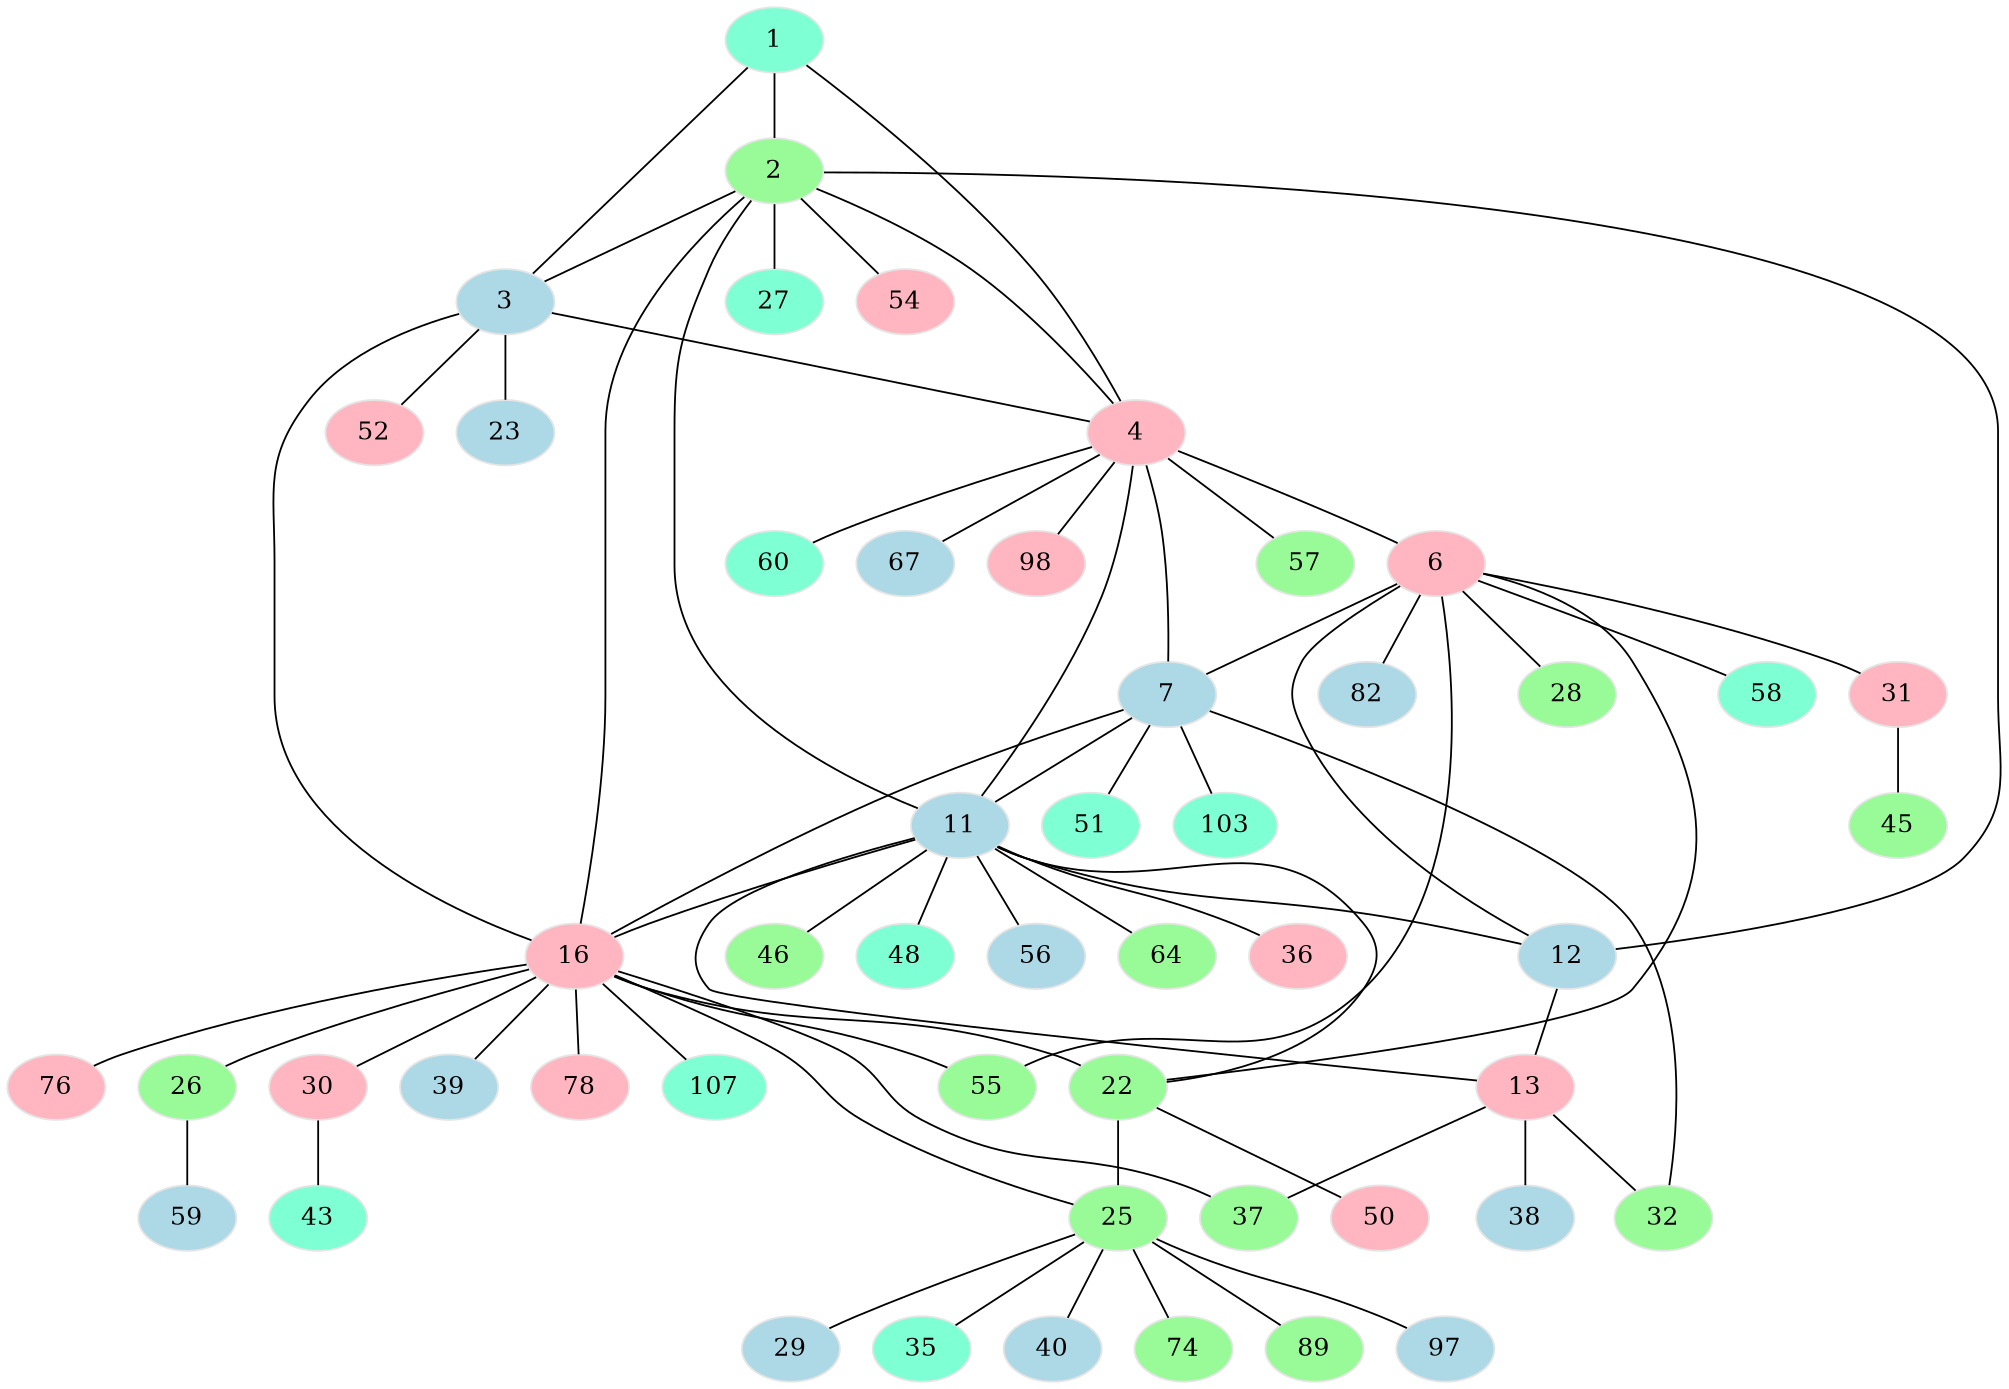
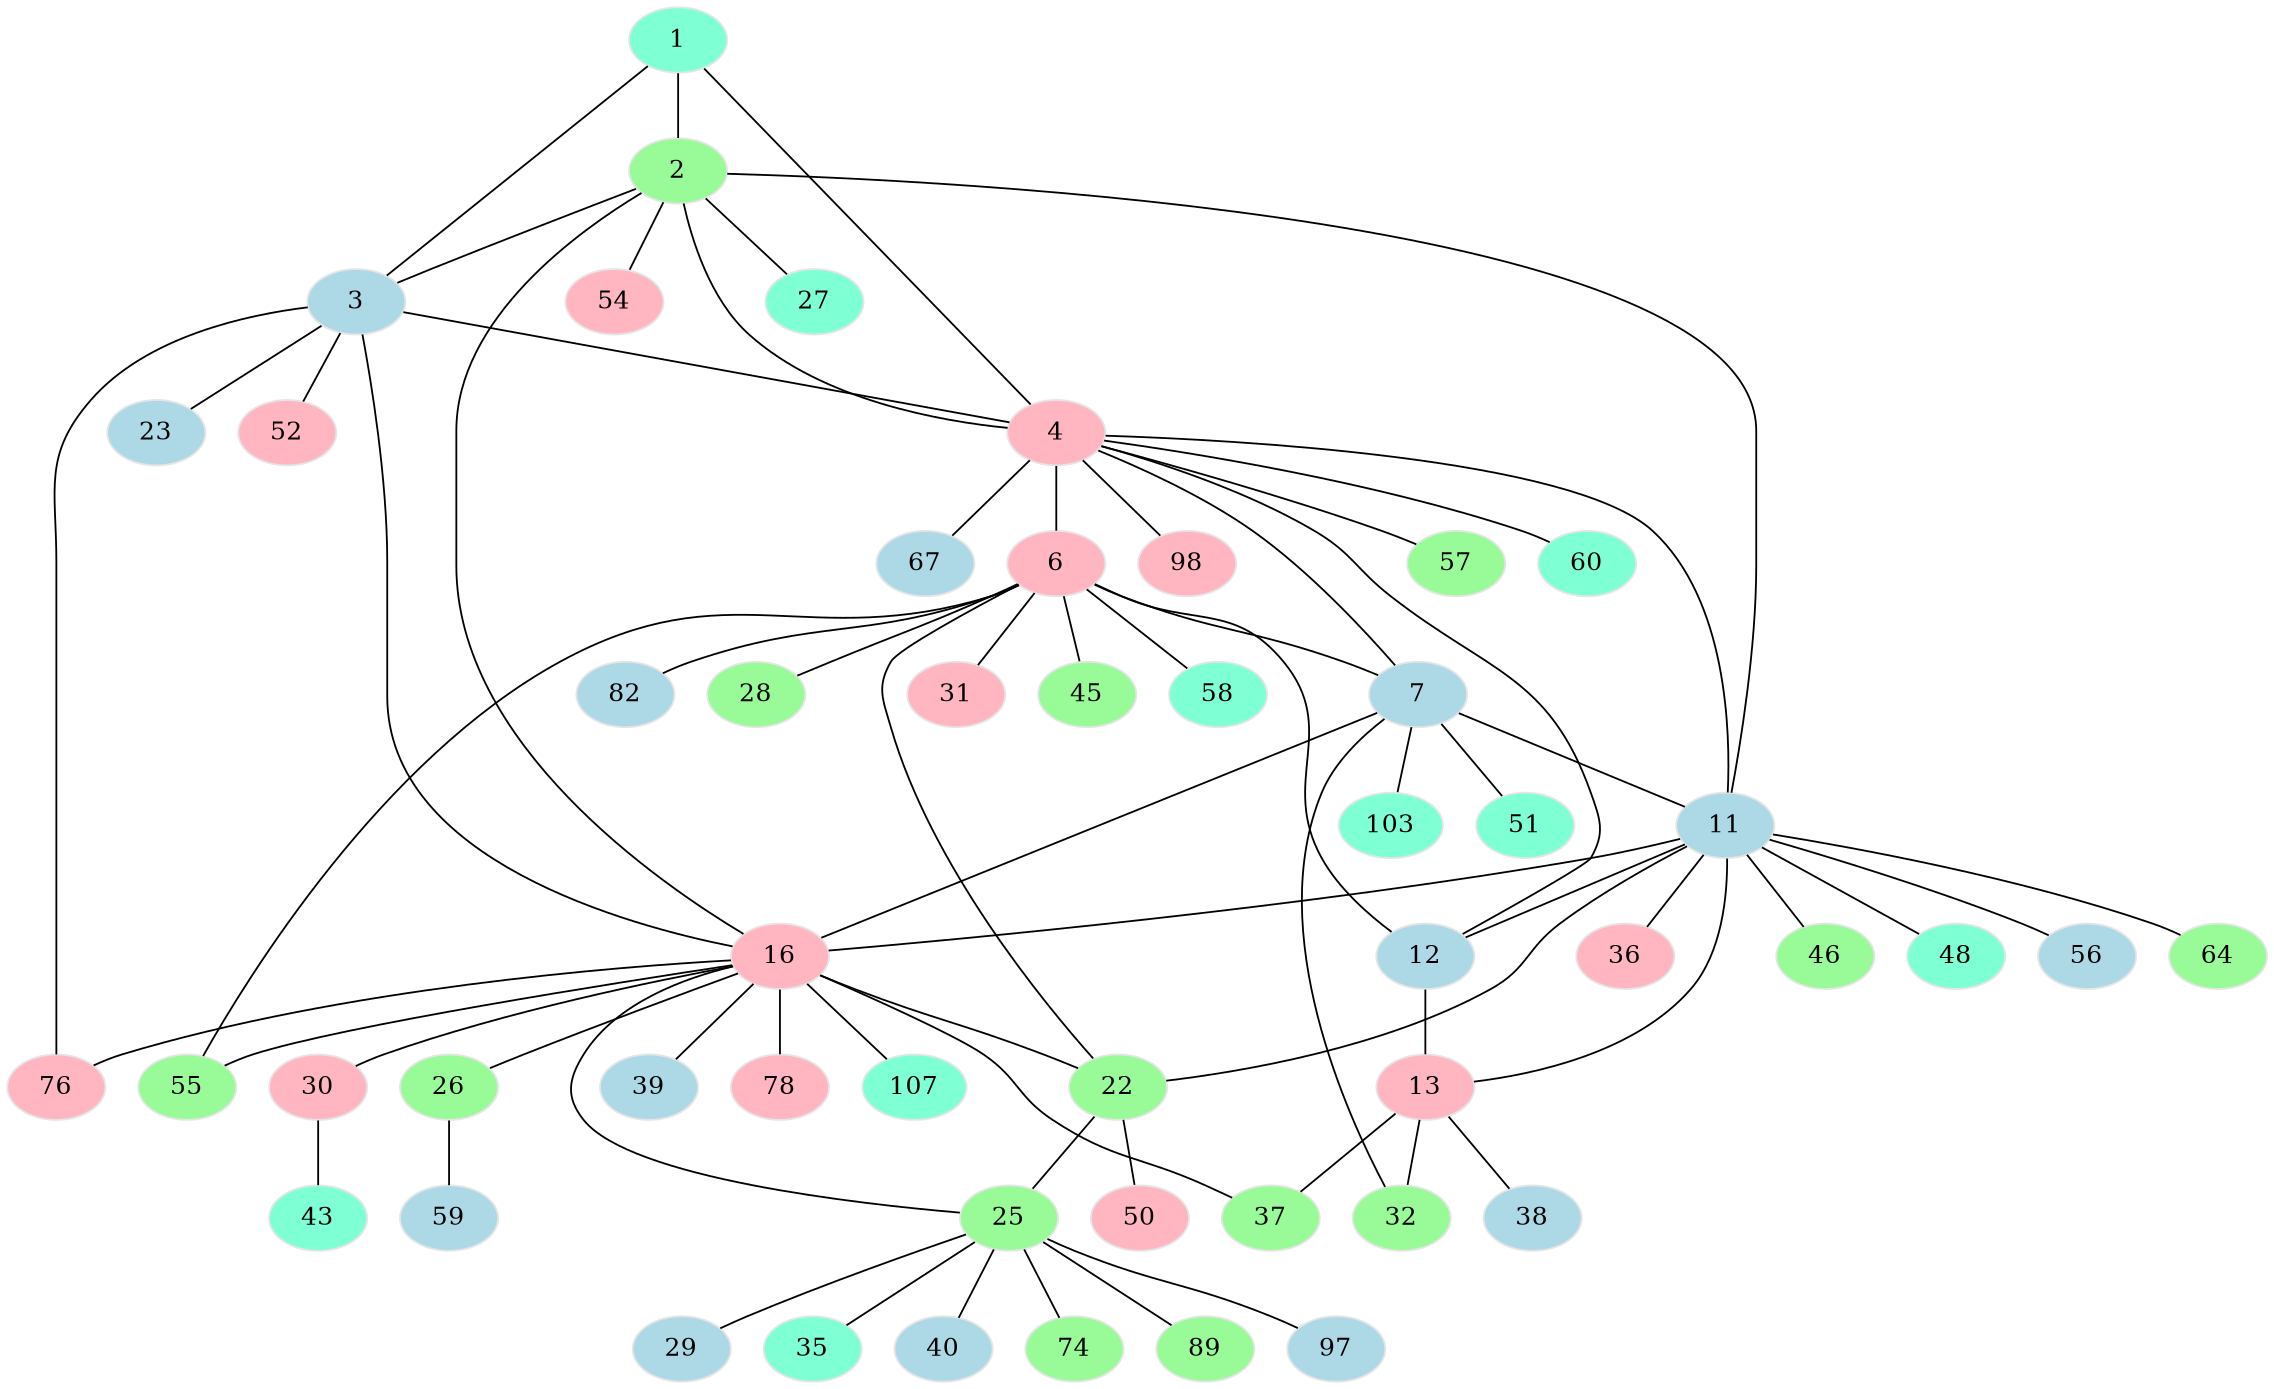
(1839, 285) -> (1462, 646)
none -> (56, 602)
(1898, 760) -> (1072, 629)
